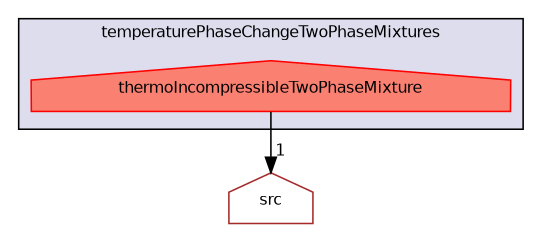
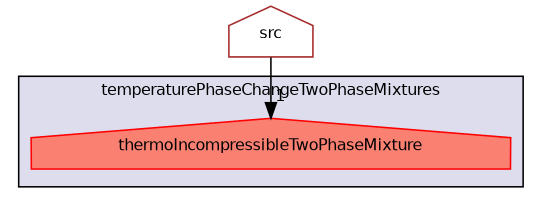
(271, 139) -> (271, 87)
